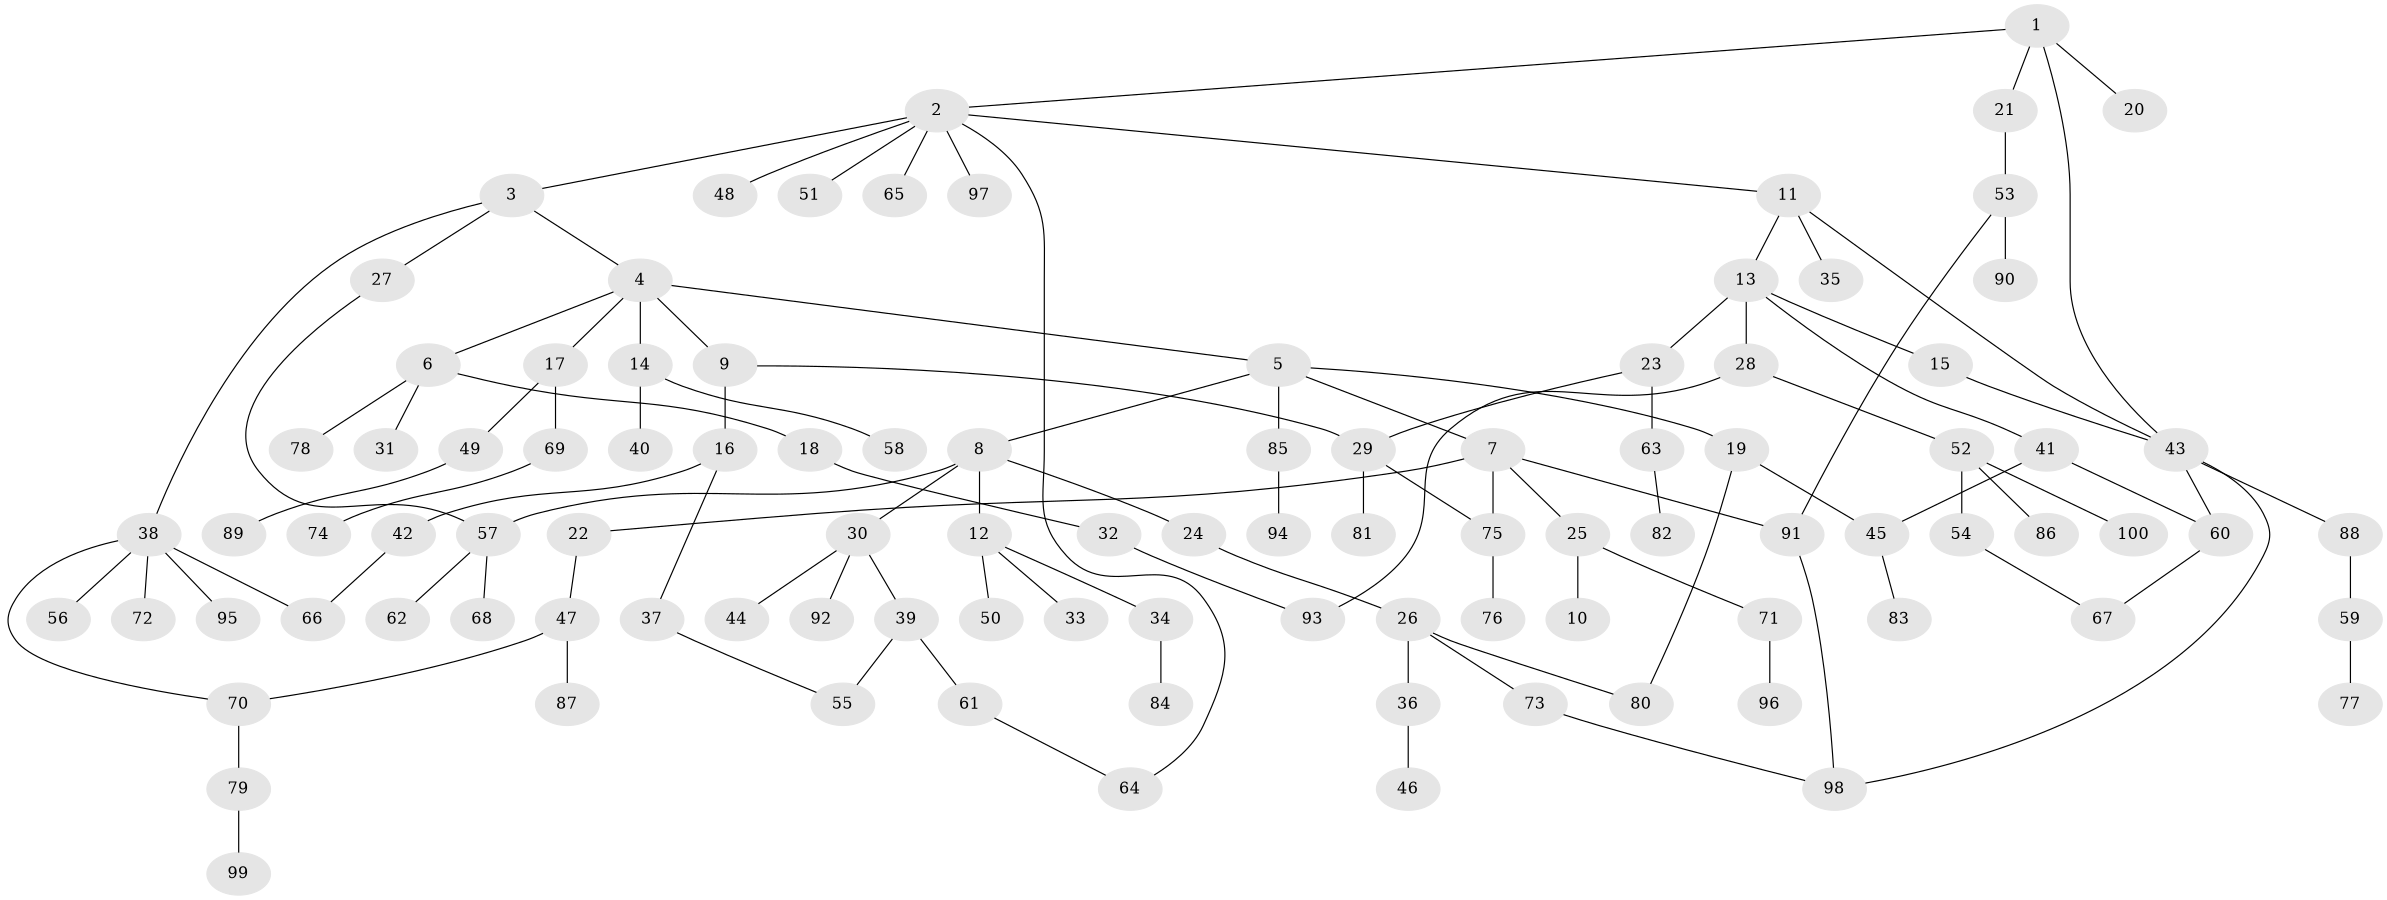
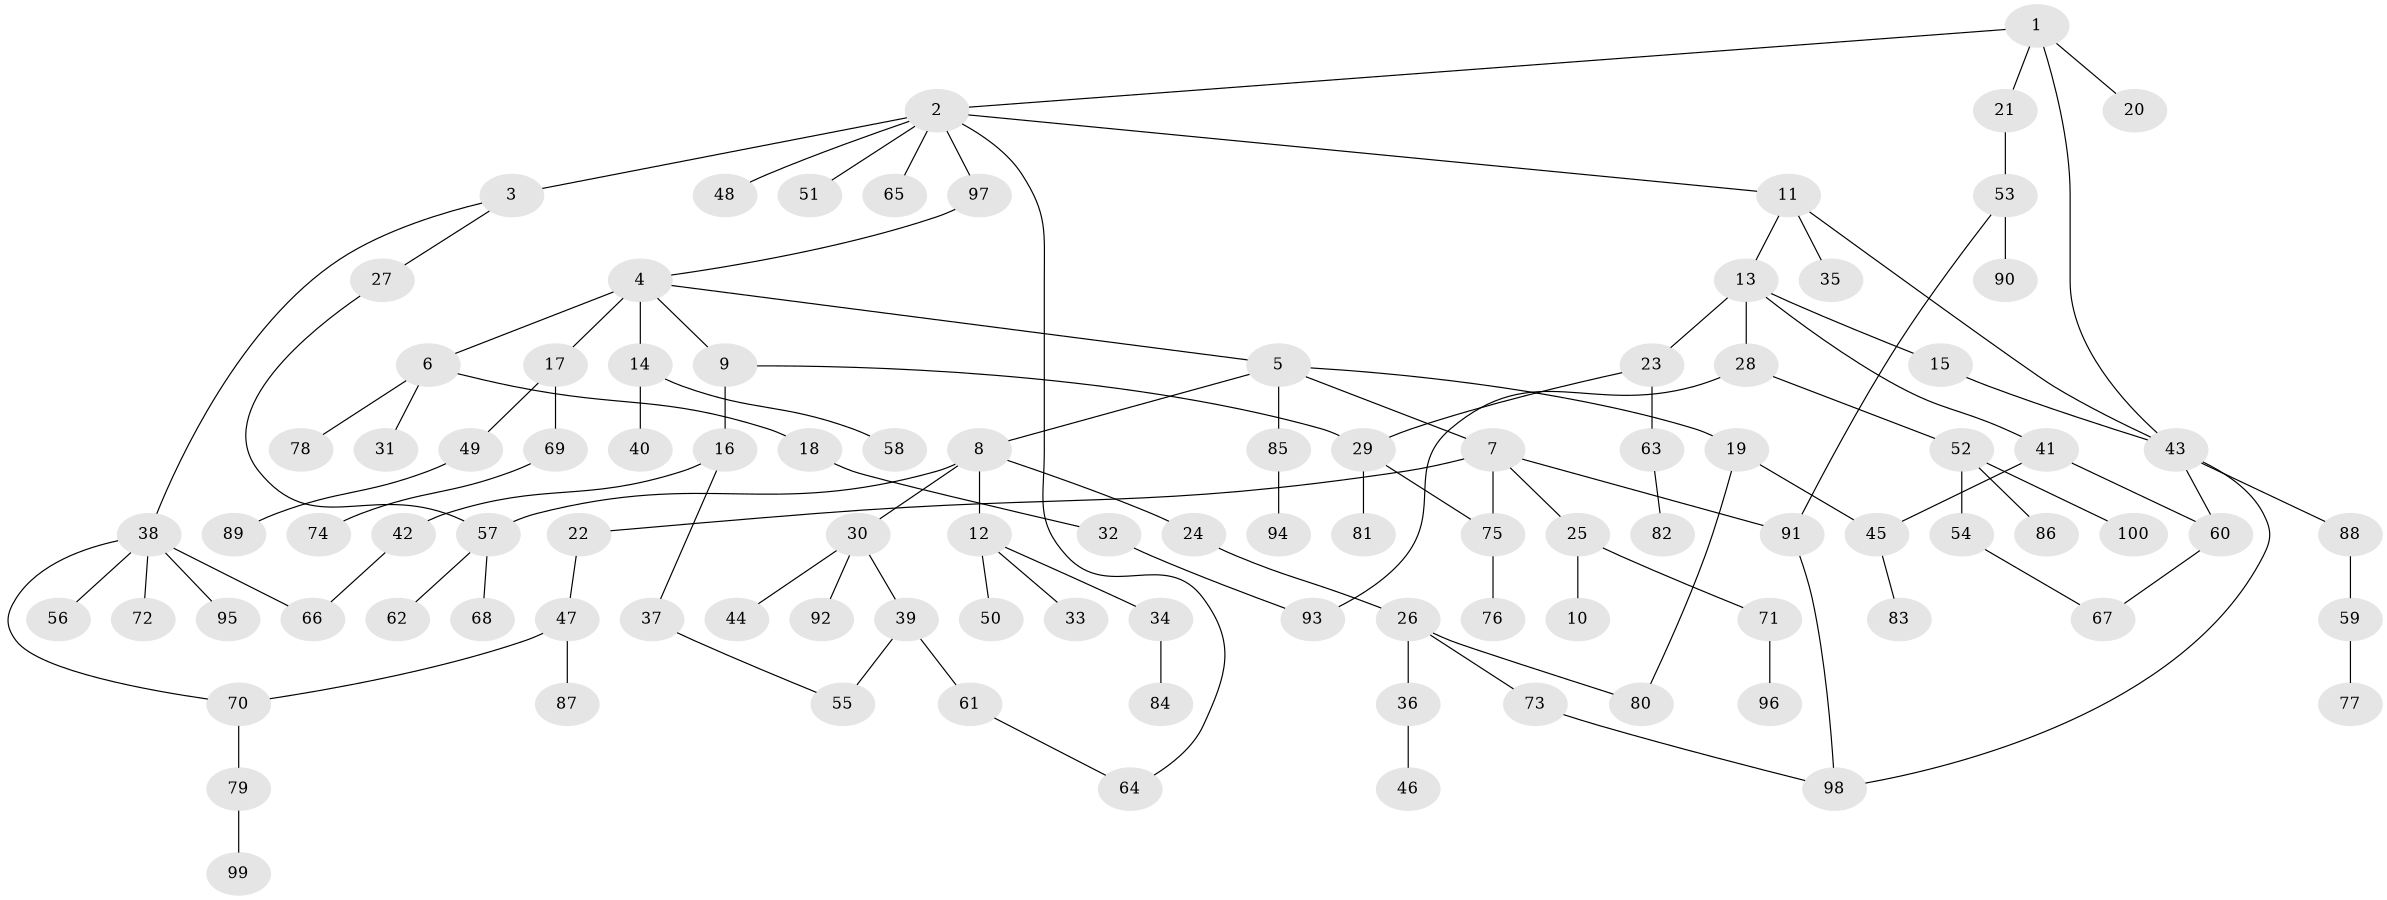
(576, 238) -> (815, 249)
